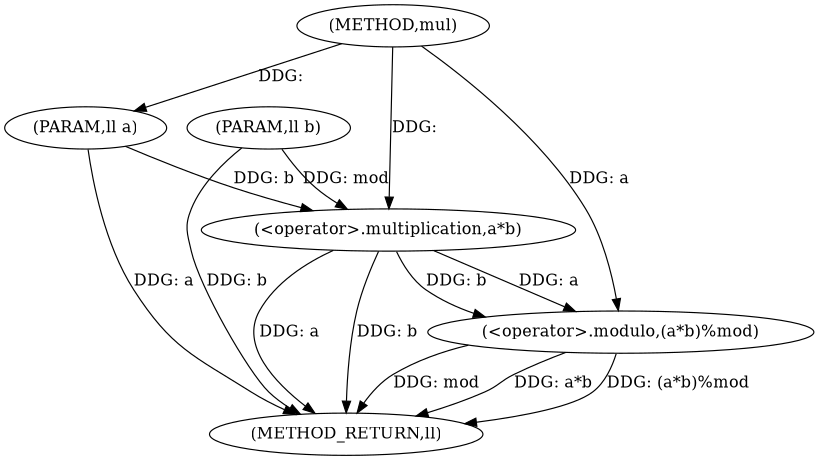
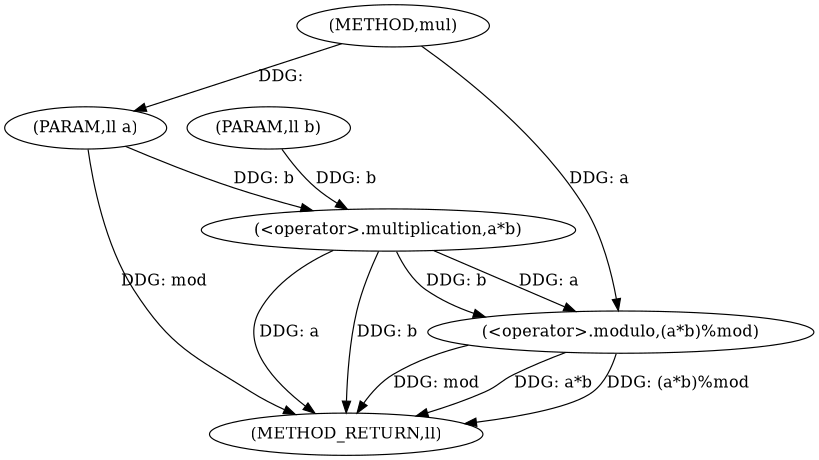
(391, 122) -> none
(346, 179) -> (346, 179)
(164, 281) -> (164, 281)
(202, 282) -> none
